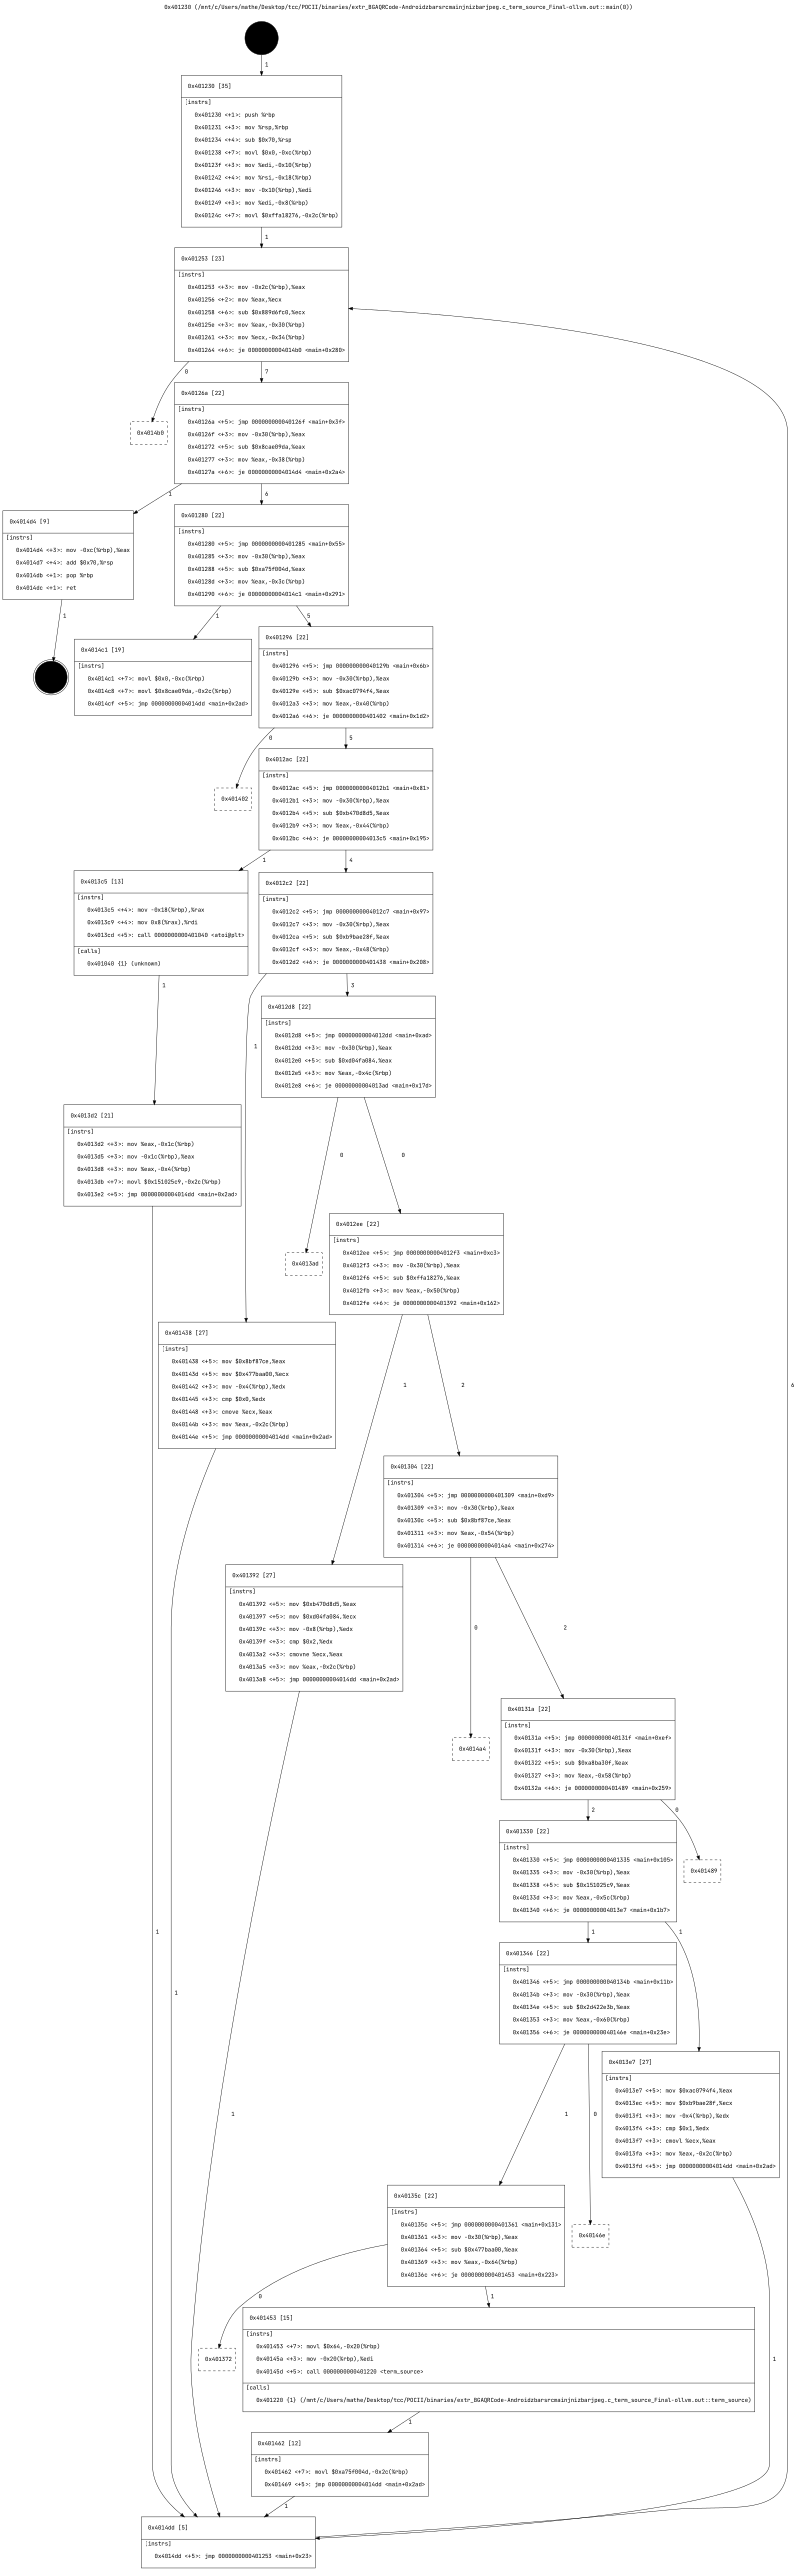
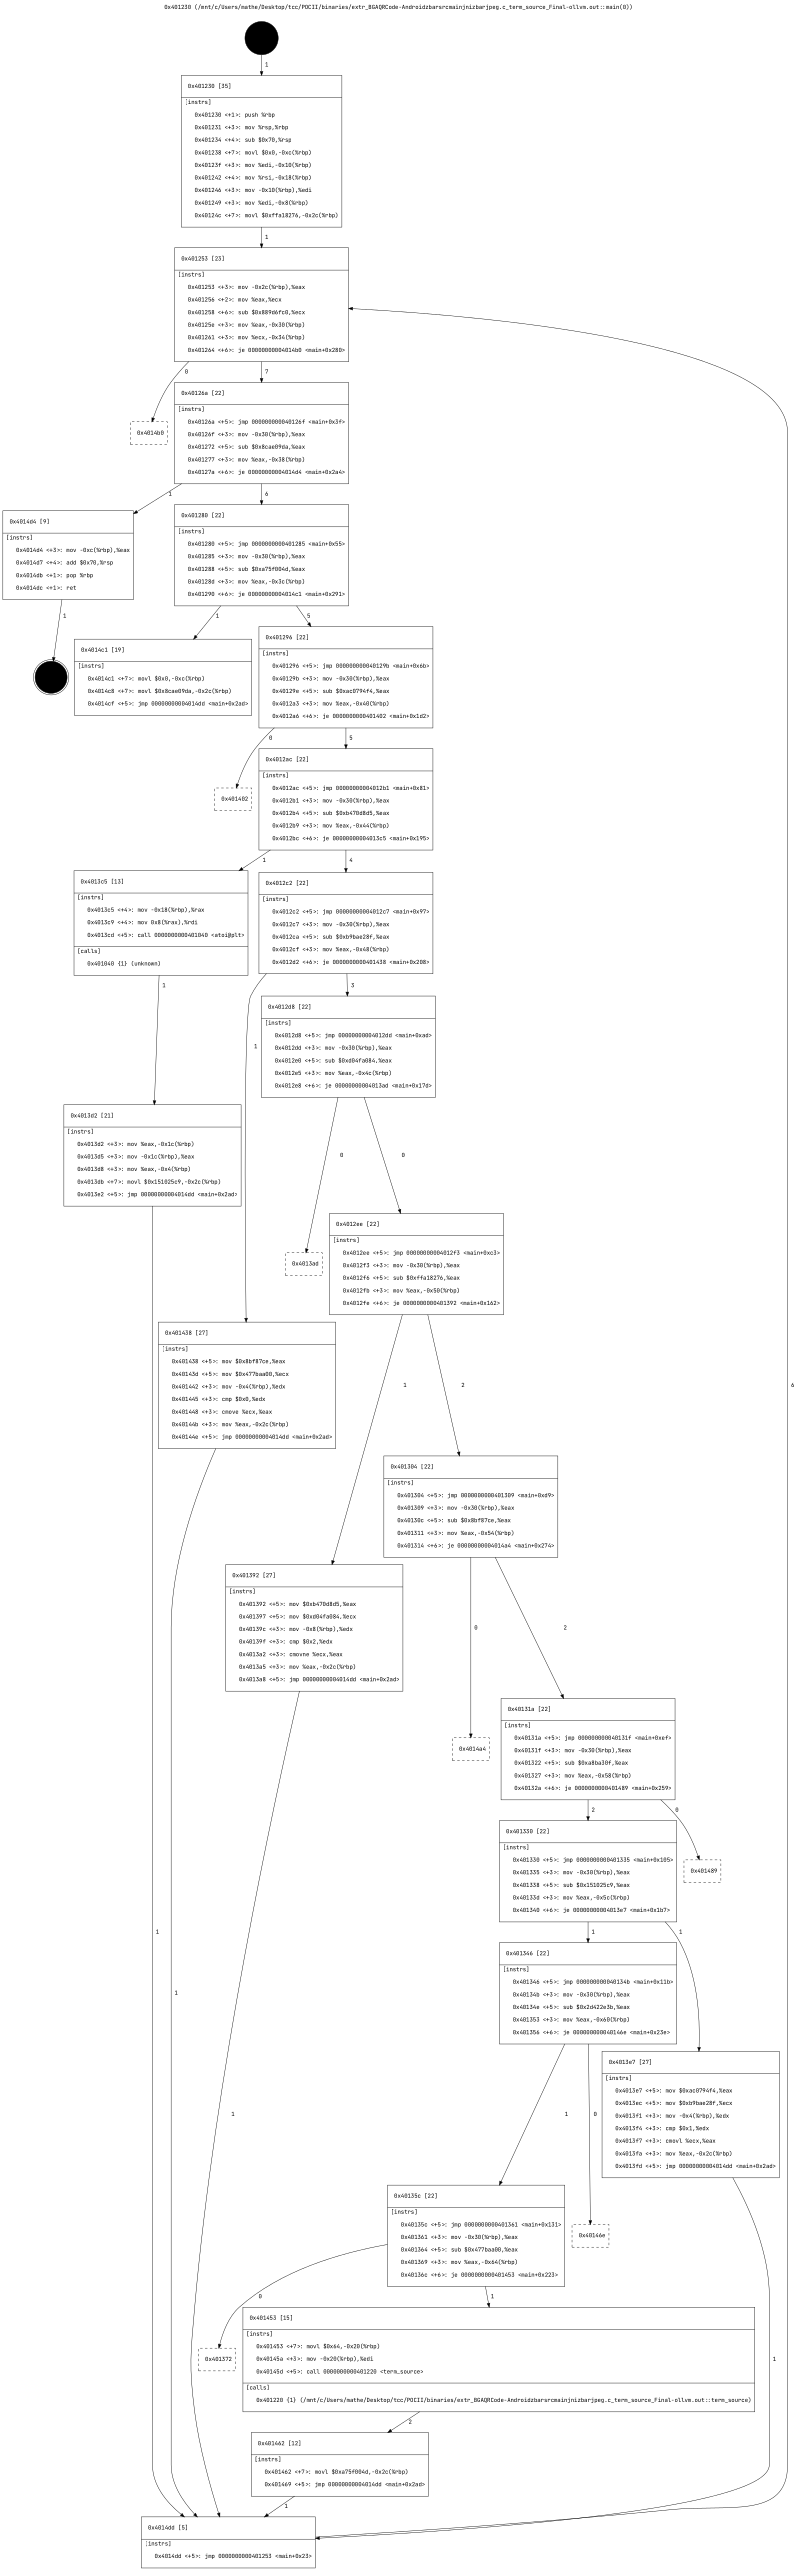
(409, 2422) -> (409, 2422)
